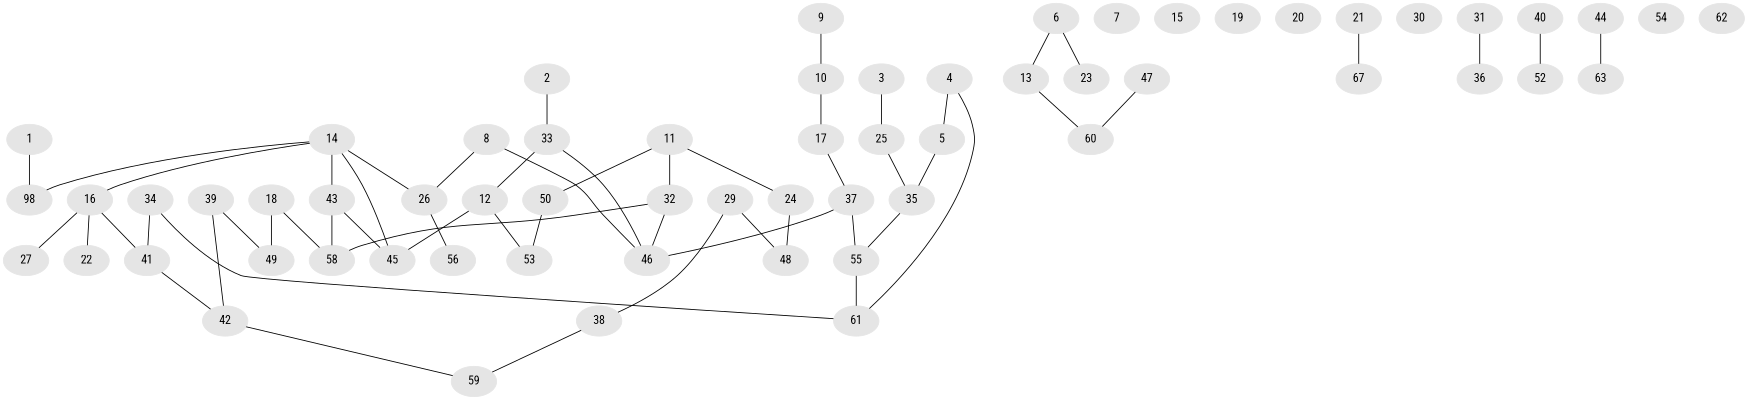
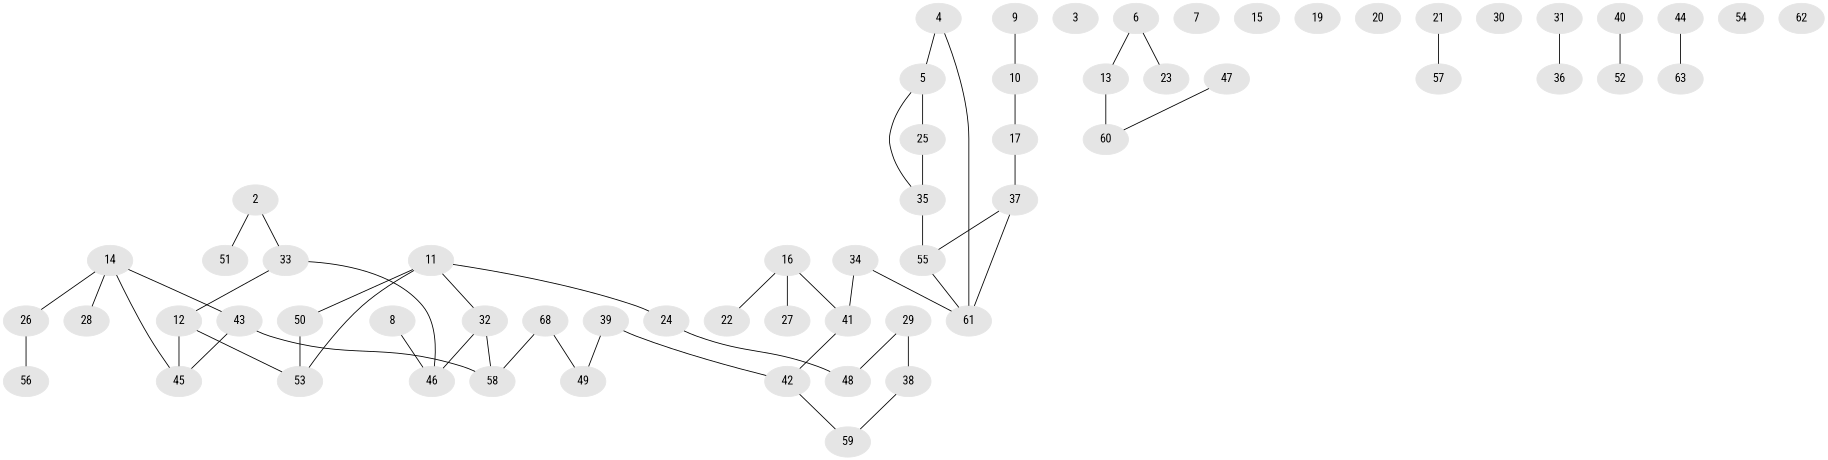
(1359, 79) -> (1439, 79)
(881, 109) -> (923, 109)
(29, 139) -> none
(207, 162) -> none
(455, 170) -> none
(29, 200) -> (87, 321)
(271, 200) -> (545, 321)
(752, 236) -> (992, 260)
none -> (225, 260)
none -> (355, 312)
